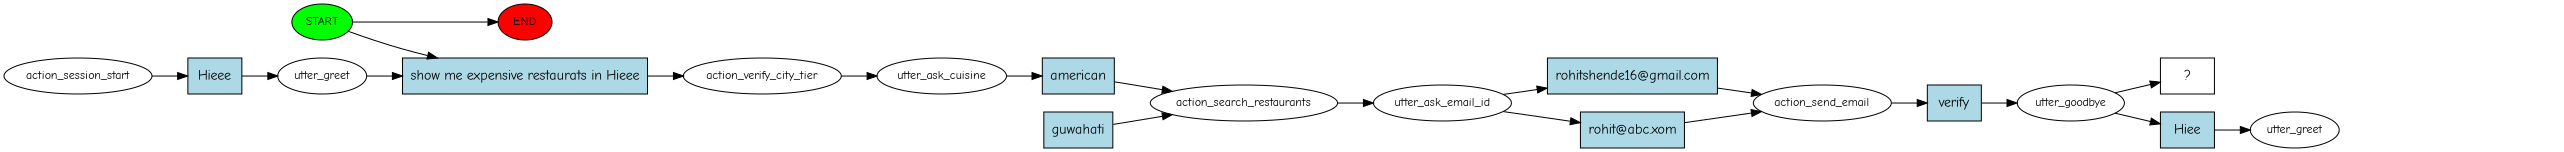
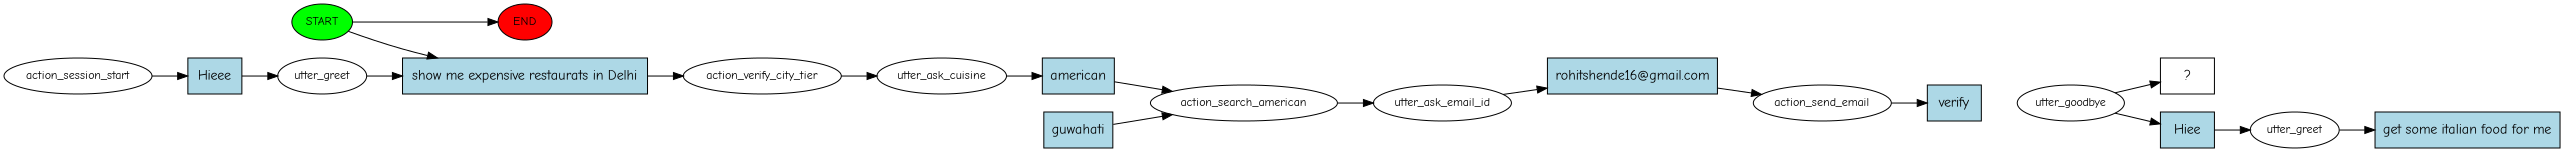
(525, 76) -> (525, 76)
(1244, 103) -> (1244, 103)
(1994, 103) -> none
(1632, 130) -> none
none -> (2468, 130)
